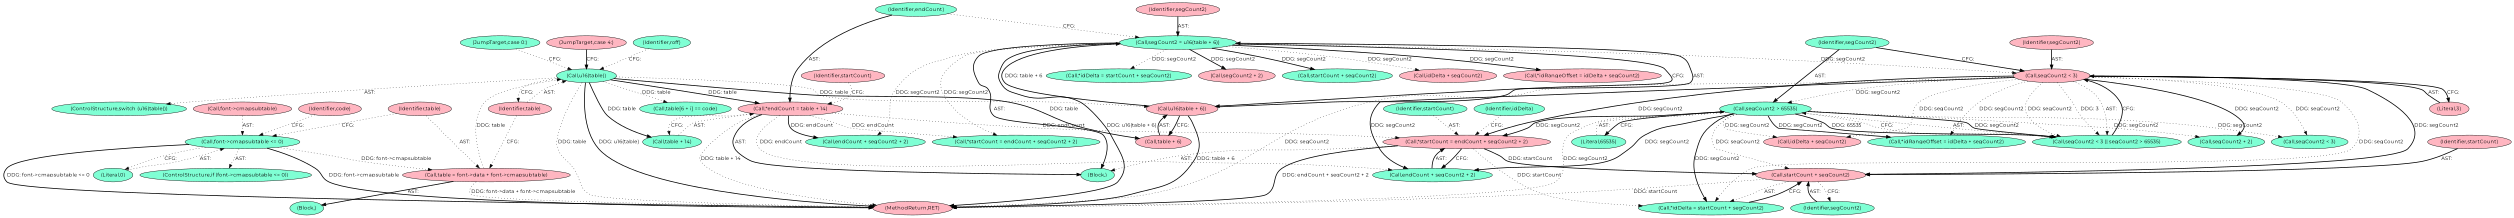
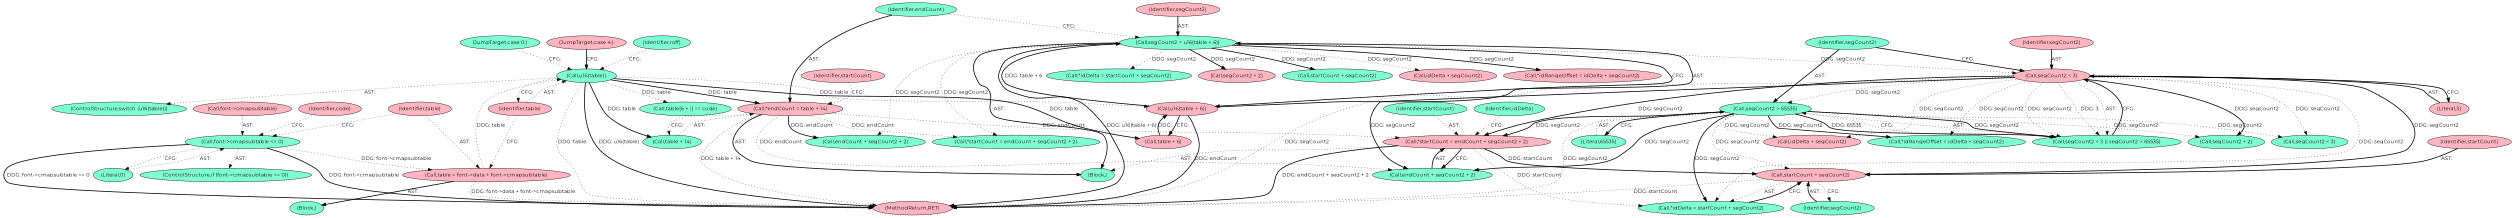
(1166, 125) -> (1166, 125)
(1216, 159) -> (1216, 159)
